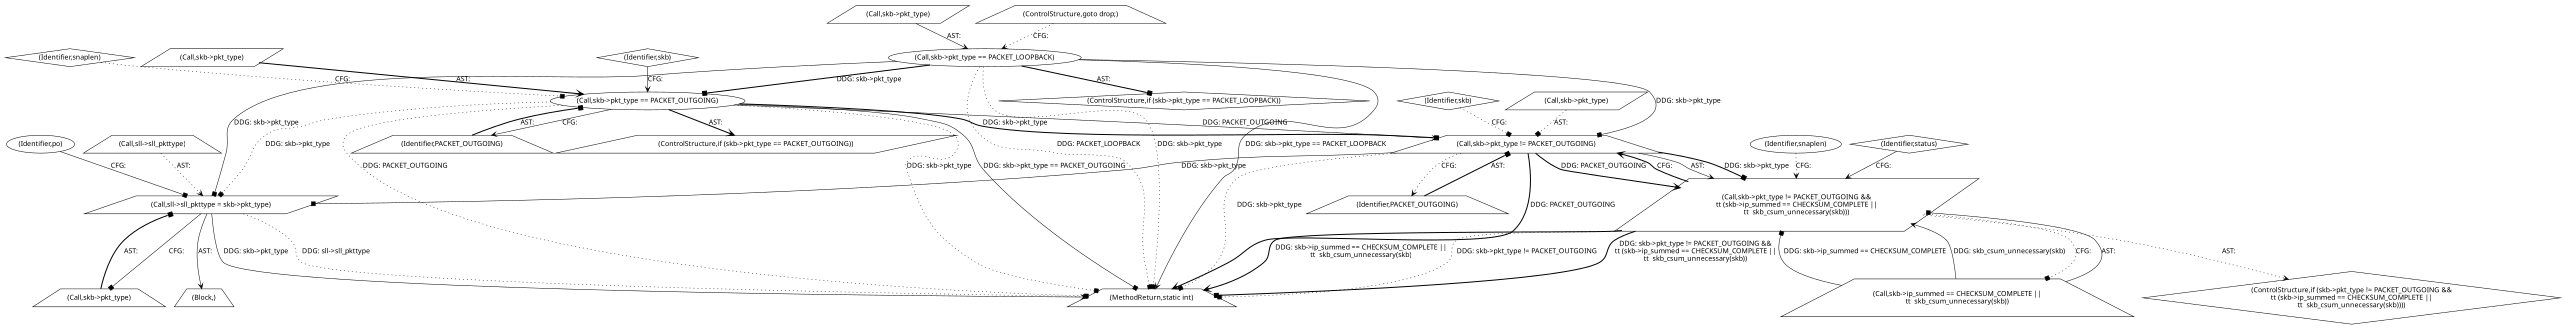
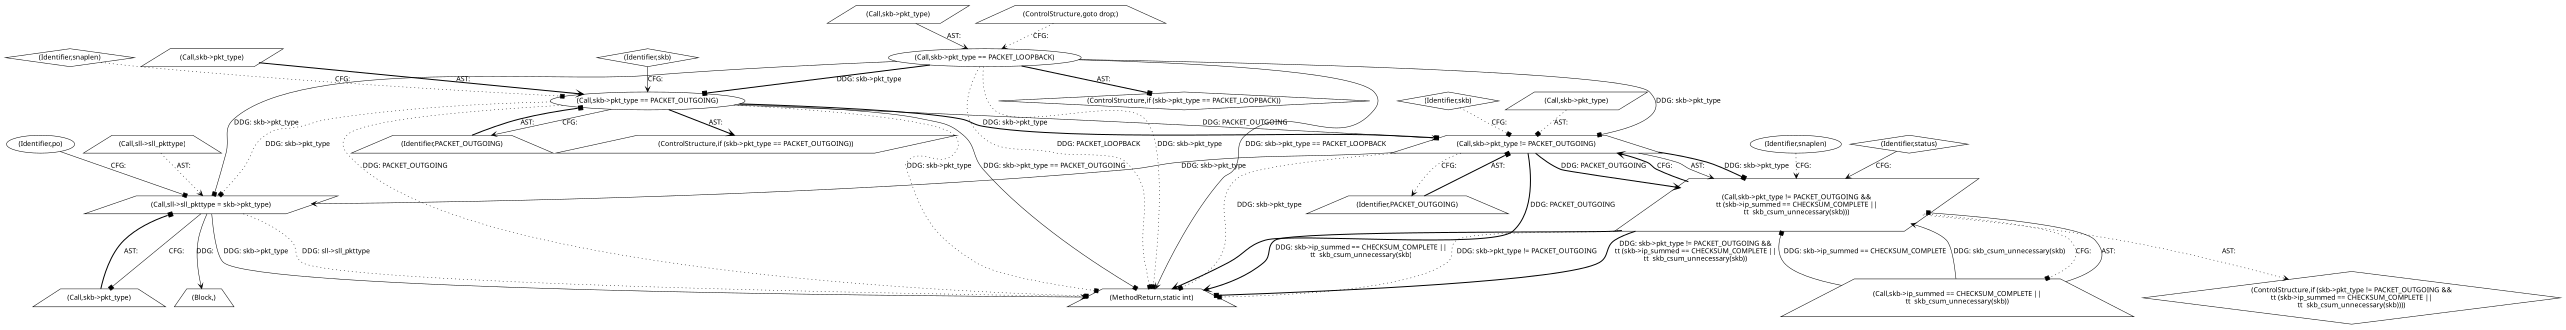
(855, 188) -> (855, 188)
(206, 251) -> (206, 251)
